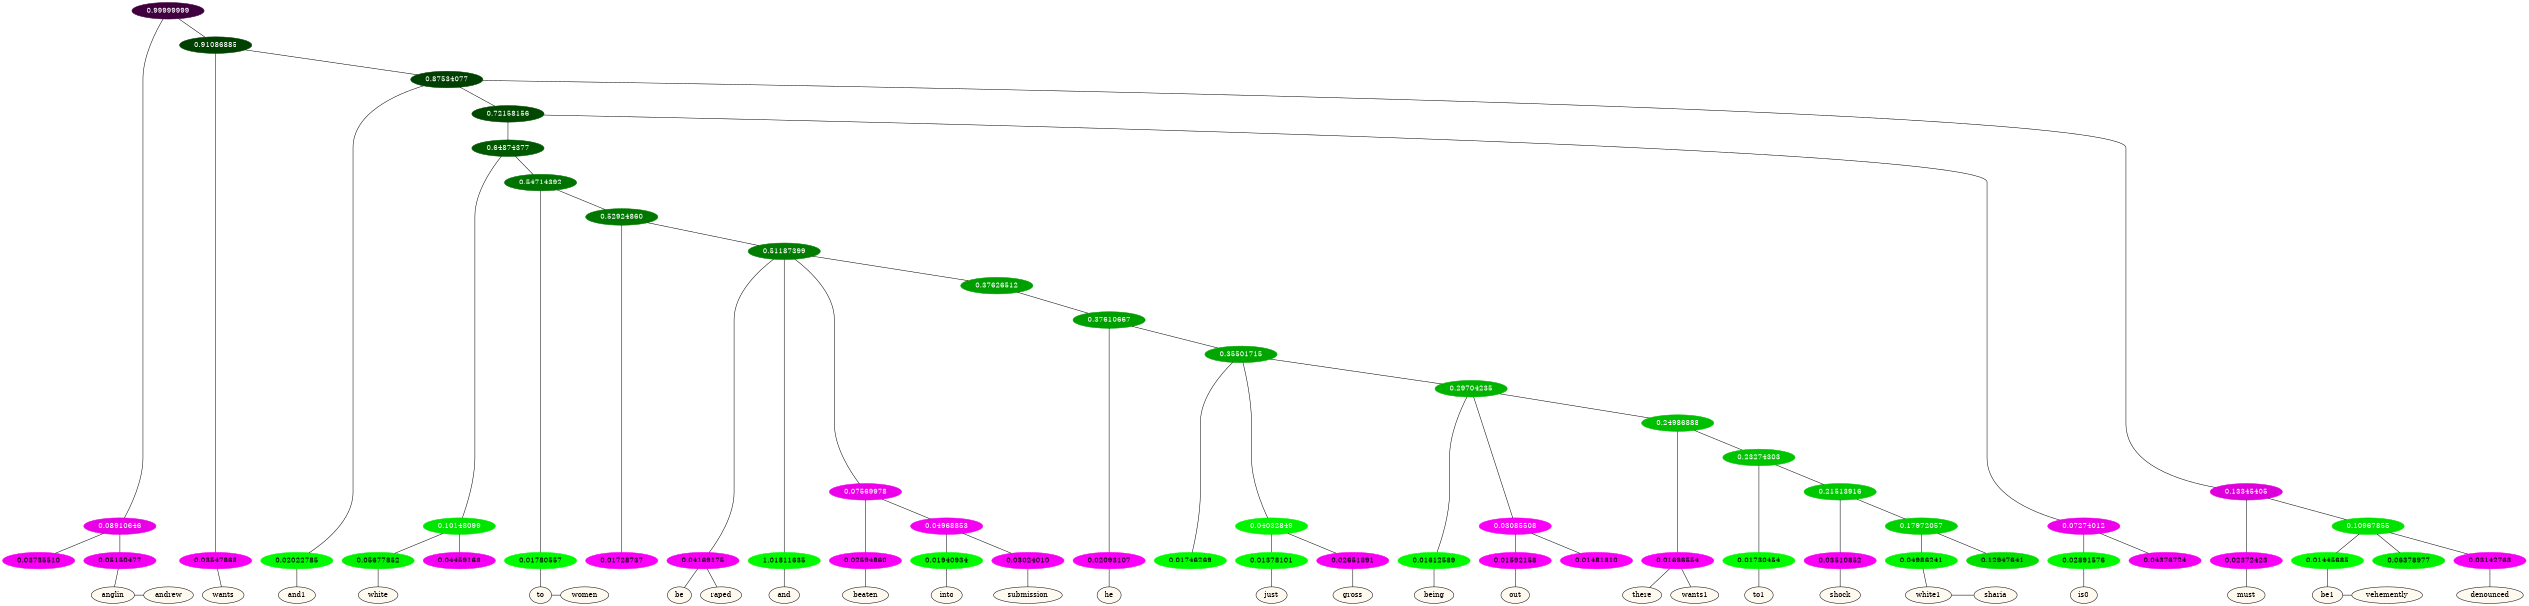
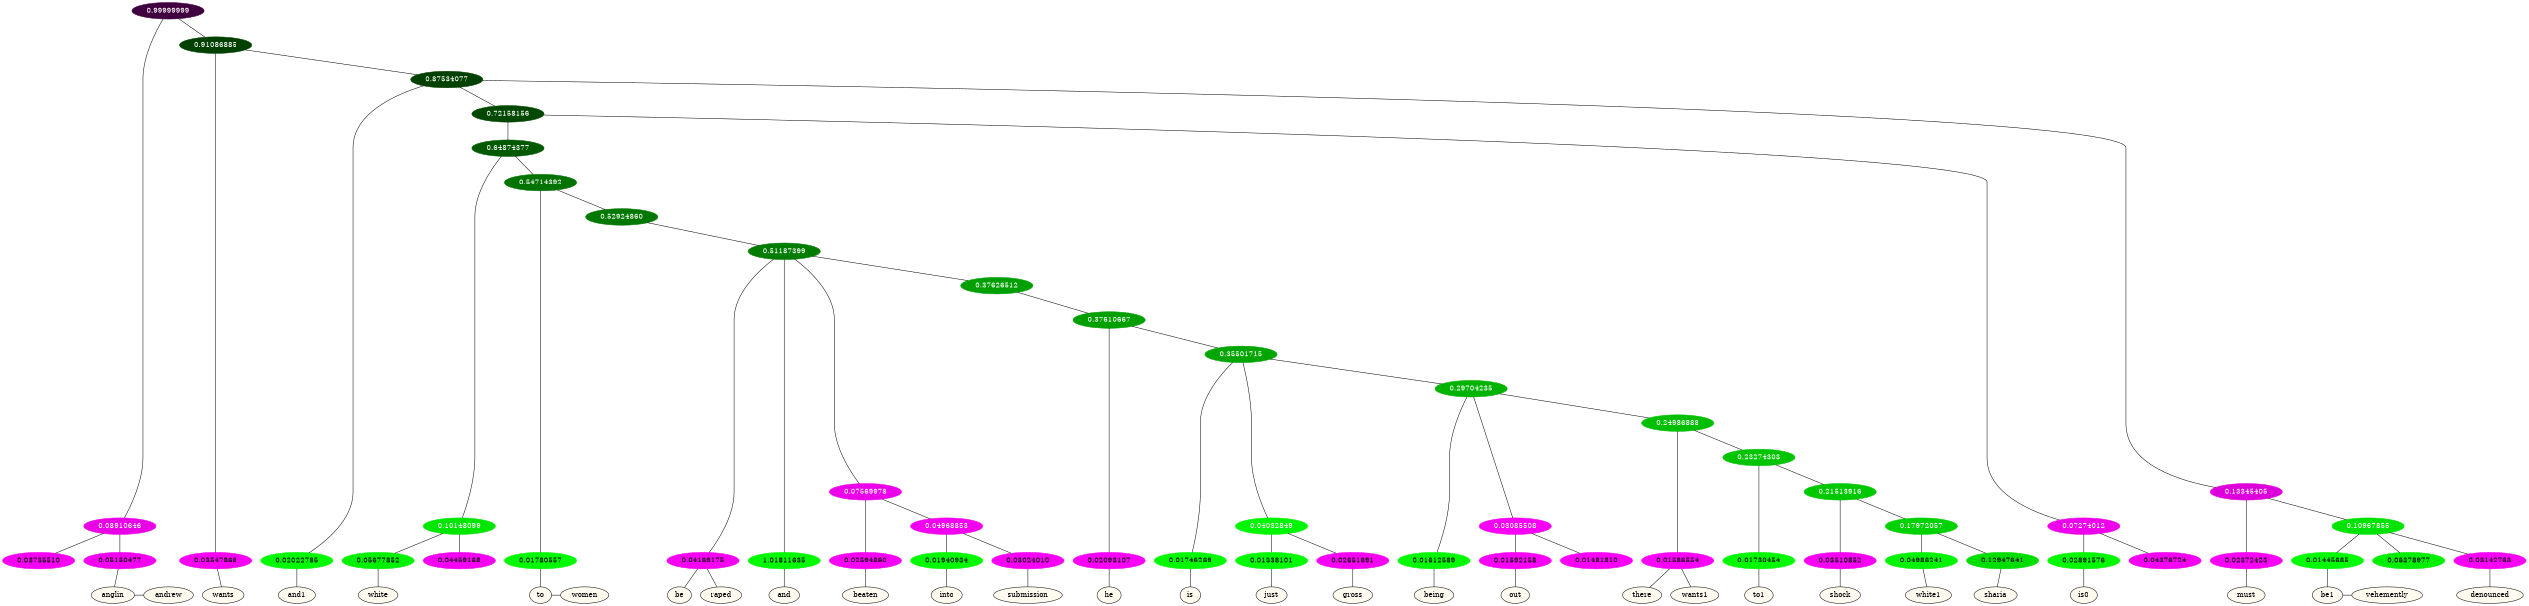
(622, 561) -> none
(1272, 561) -> (1272, 561)
(1678, 561) -> (1678, 561)
none -> (1190, 595)
(1963, 595) -> (1999, 578)
